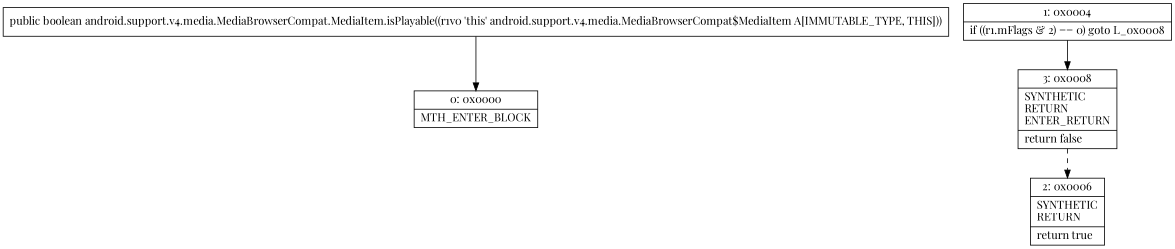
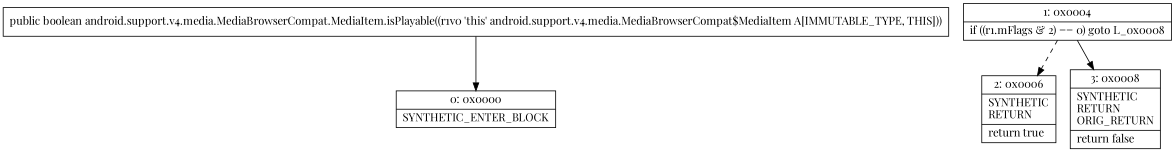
(476, 118) -> (476, 118)
(1067, 121) -> (1115, 121)
(1067, 159) -> (1050, 54)
